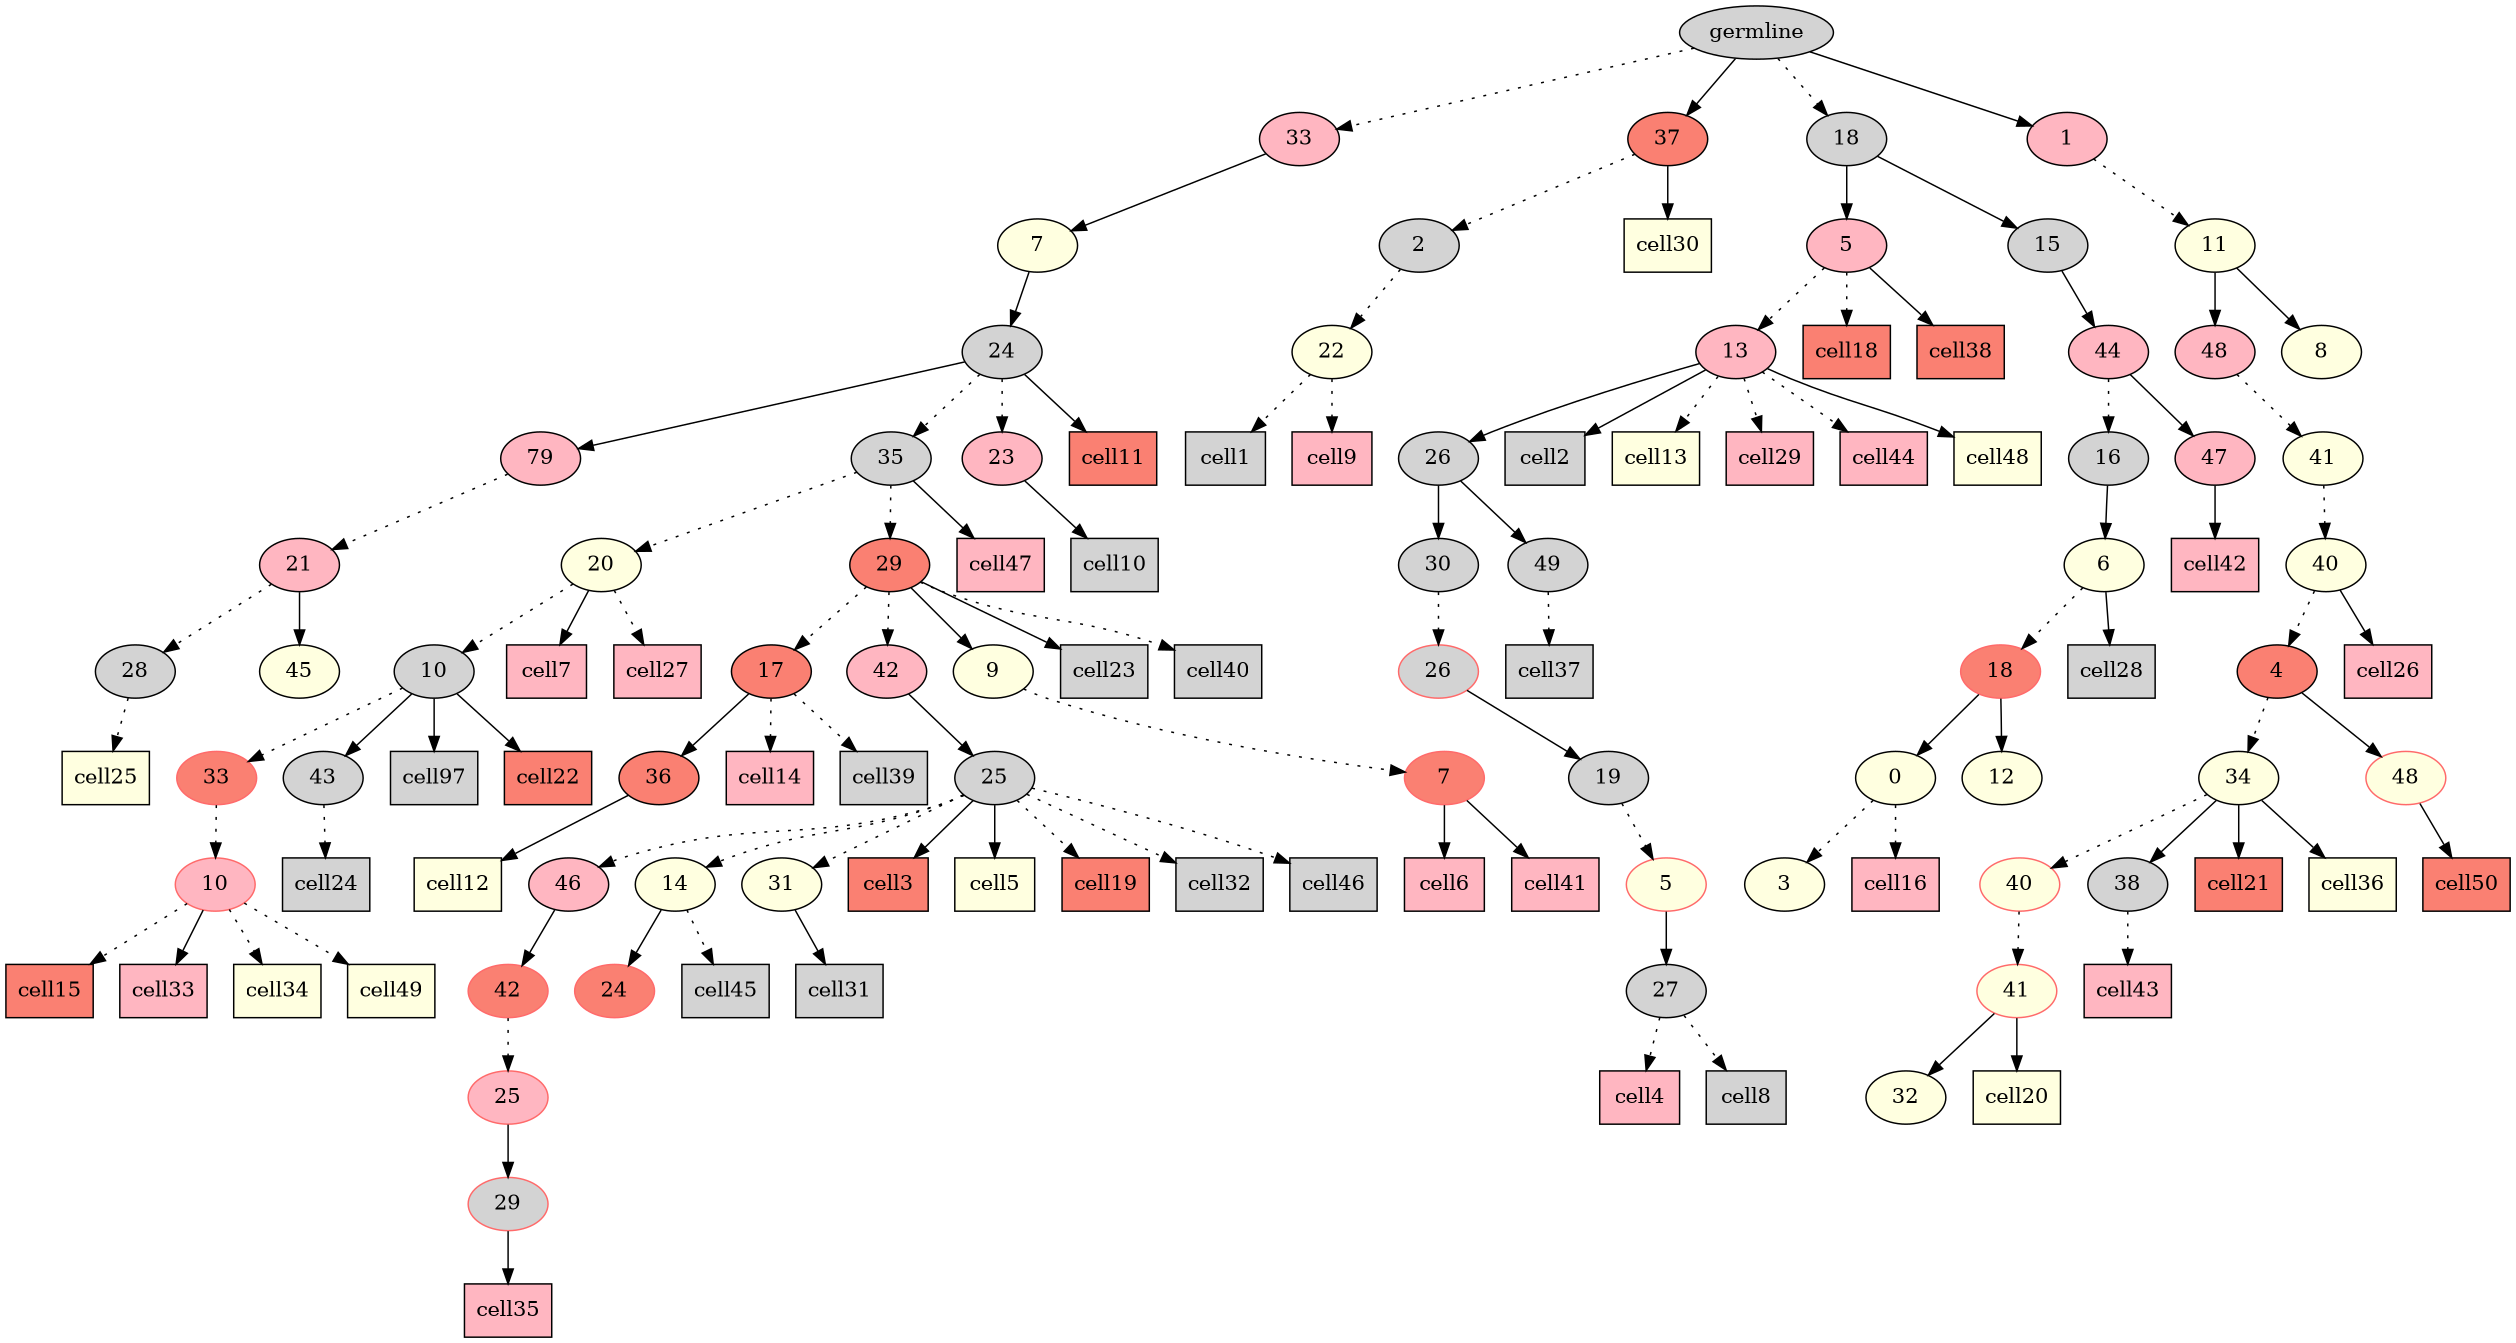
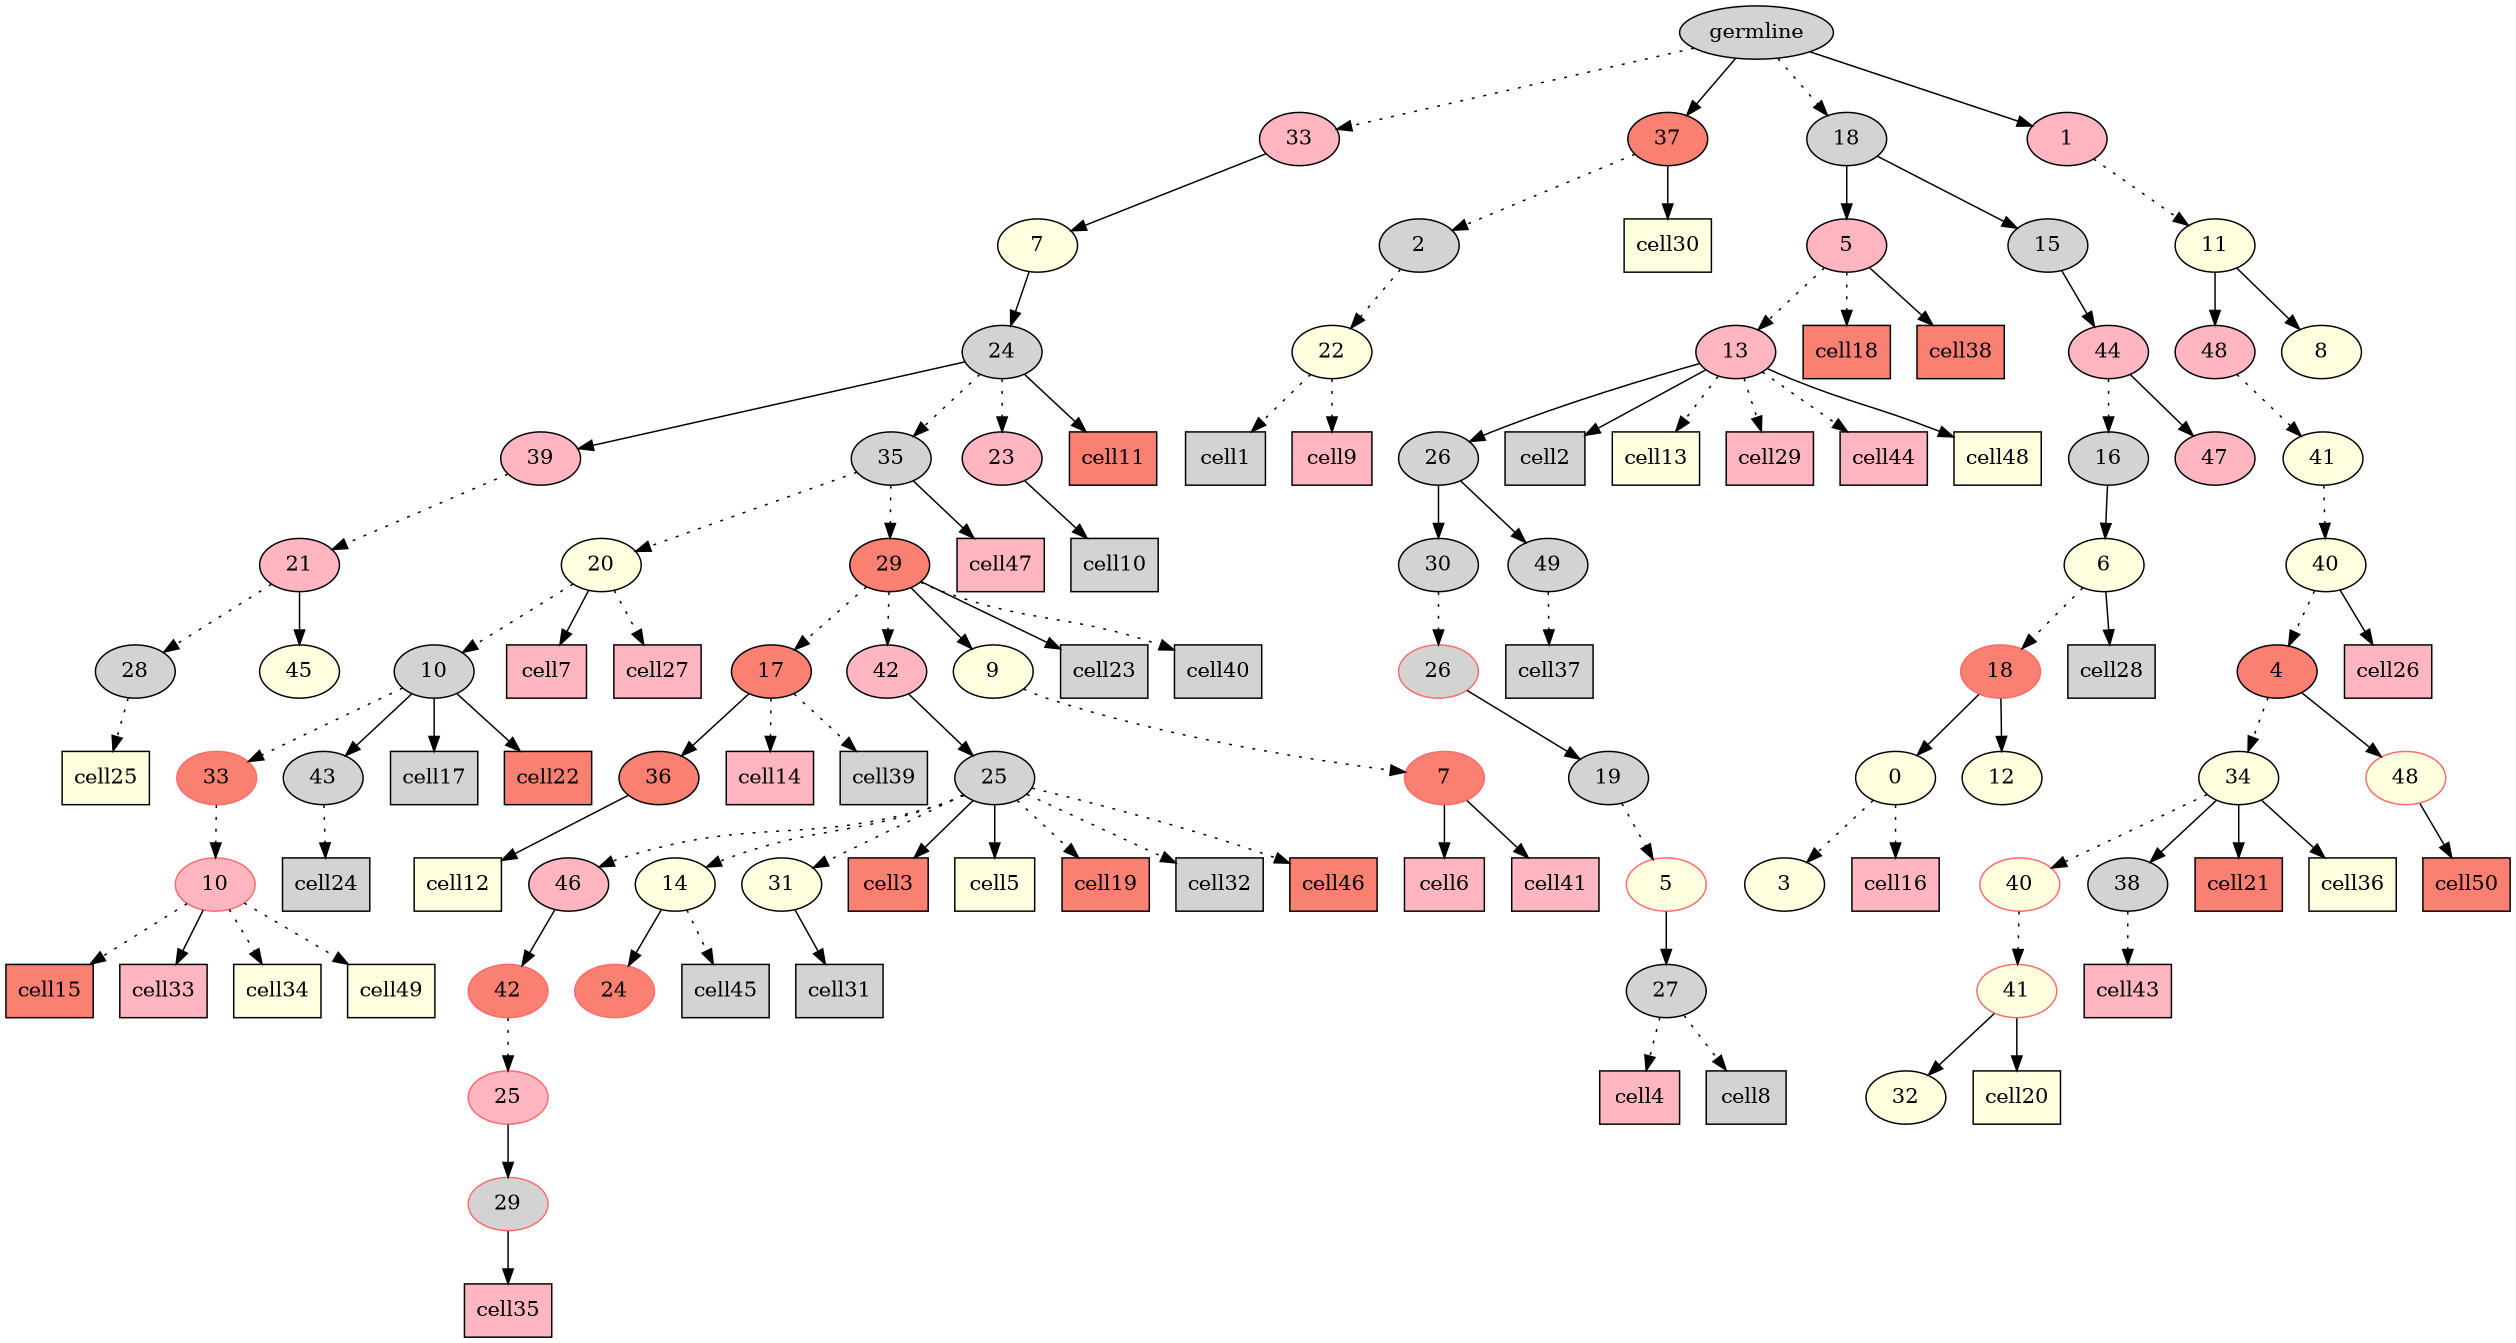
(541, 459) -> (541, 459)
(2215, 565) -> none
(434, 778) -> (434, 778)
(1333, 885) -> (1333, 885)
